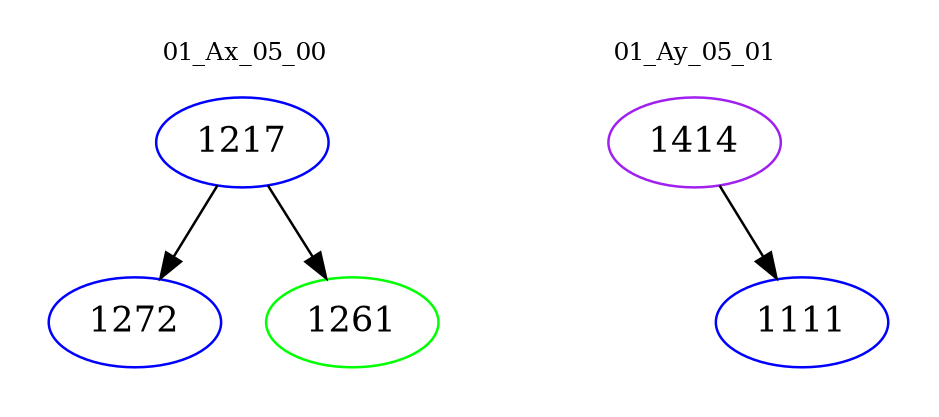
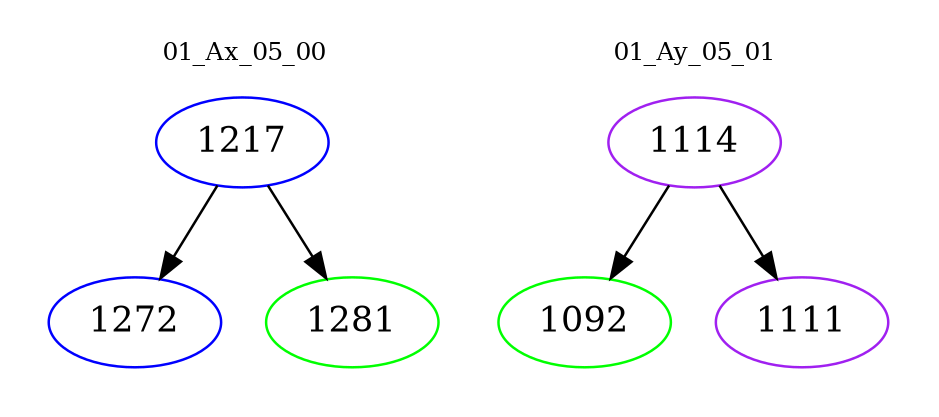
(695, 142) -> (695, 142)
(352, 322) -> (352, 322)
none -> (585, 322)
(802, 322) -> (802, 322)
